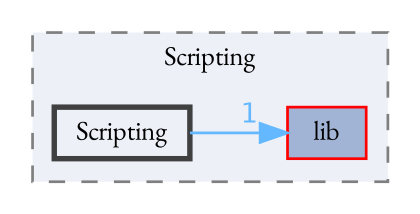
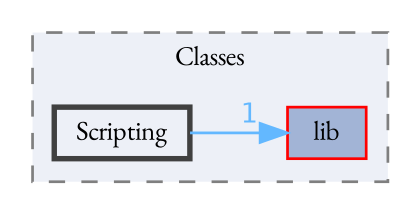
(210, 58) -> (210, 58)
